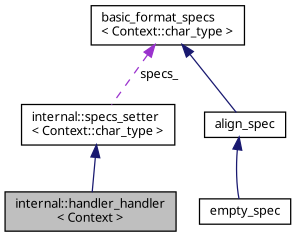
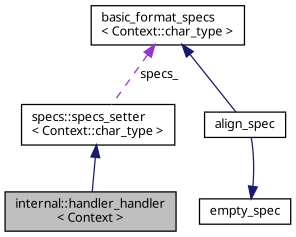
(98, 125) -> (98, 125)
(237, 174) -> (254, 162)
